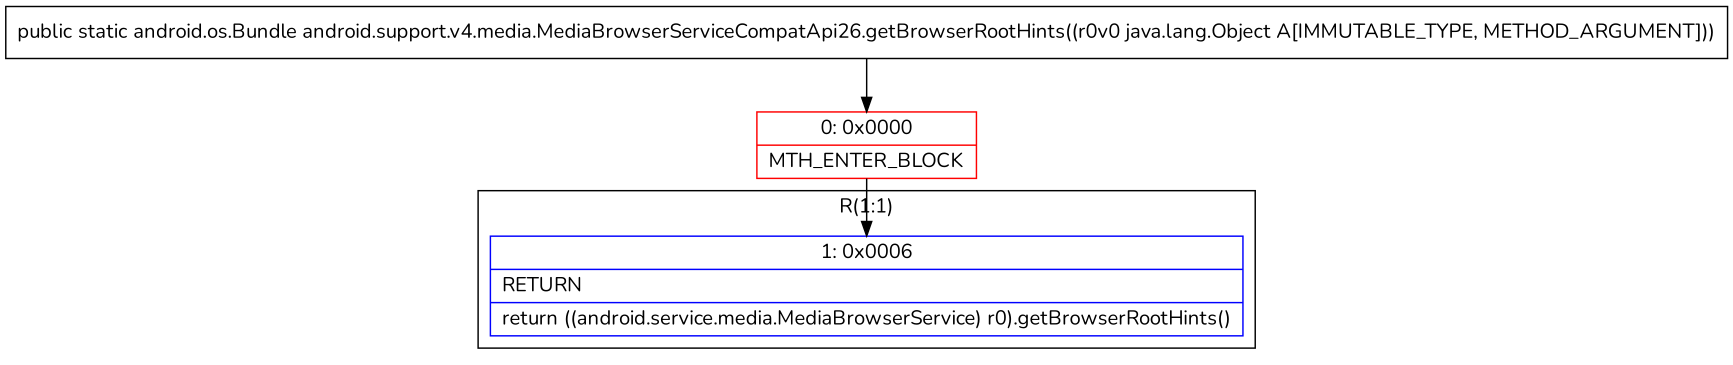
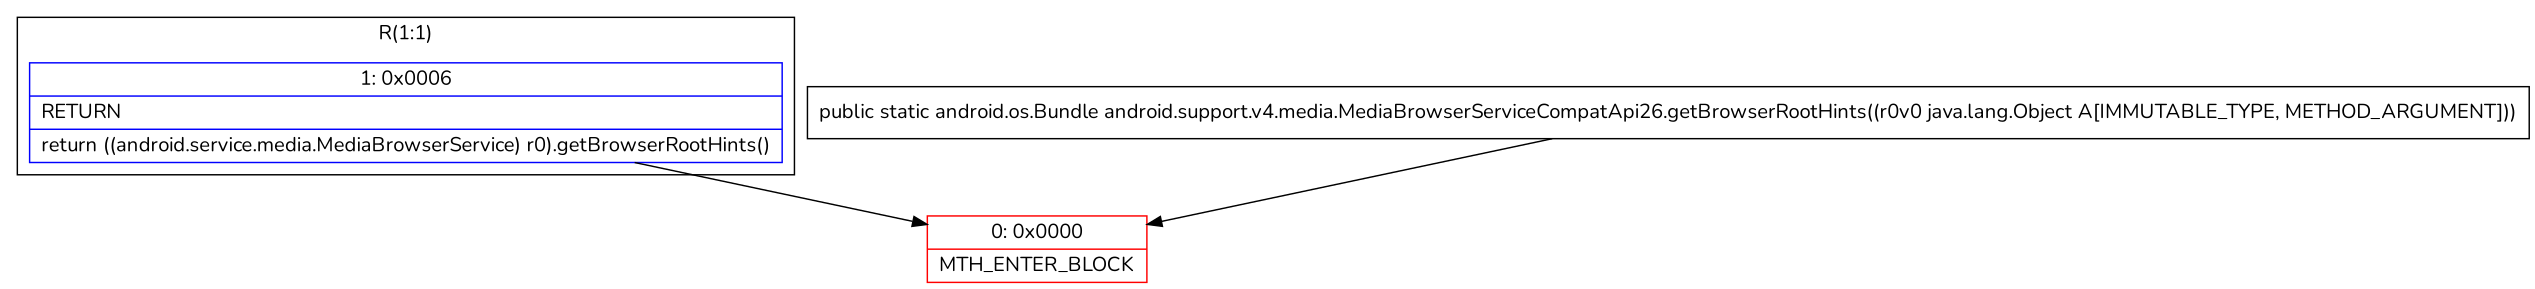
(867, 200) -> (774, 192)
